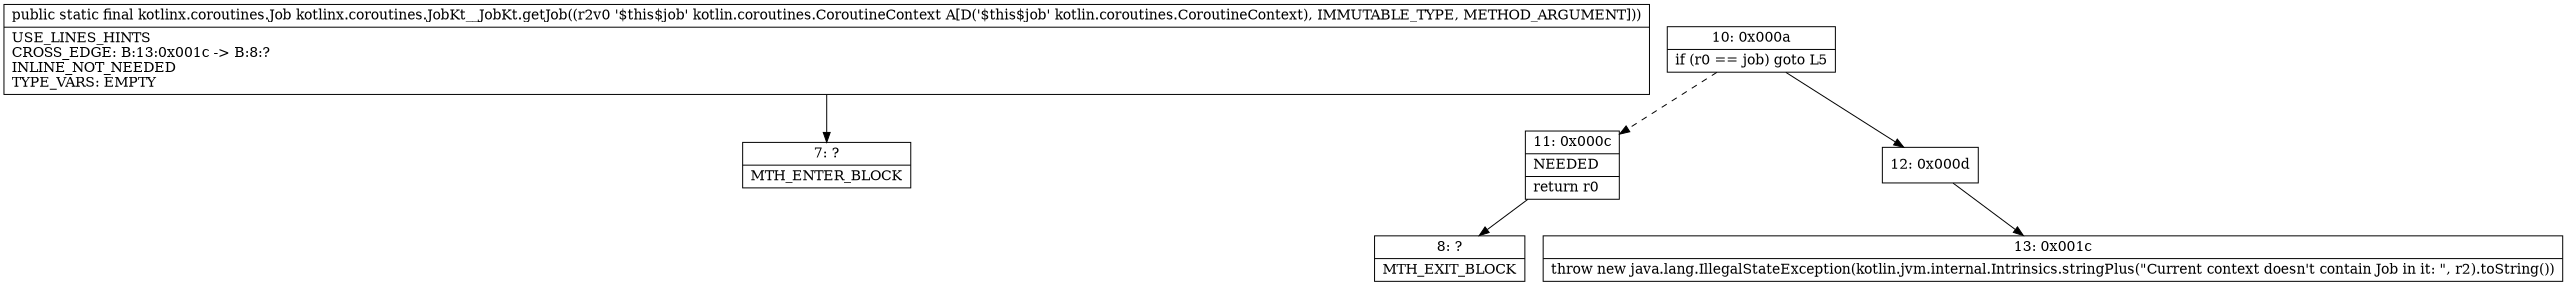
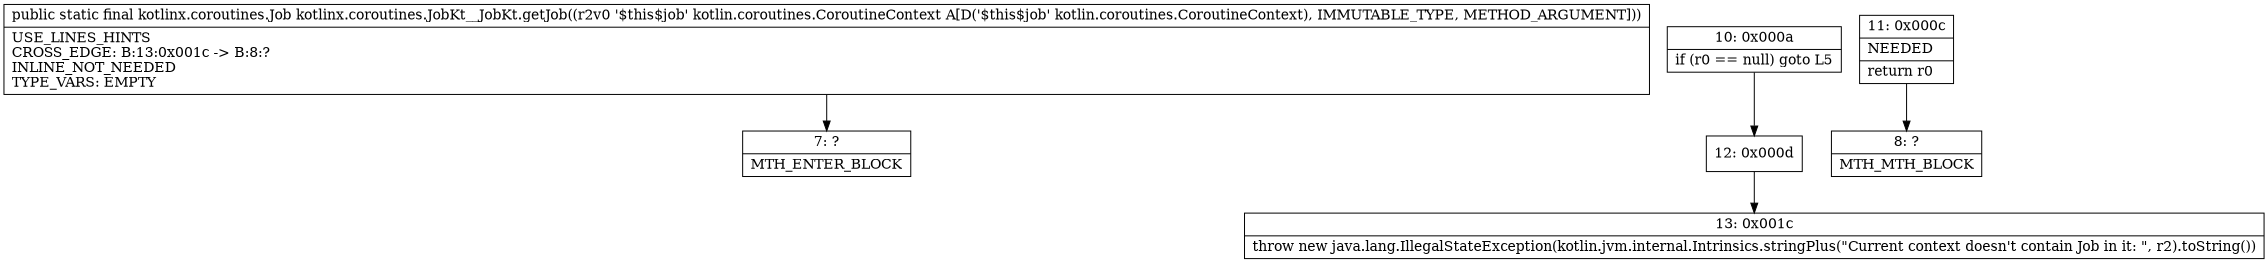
(1751, 60) -> (1754, 60)
(1672, 101) -> none
(1450, 269) -> (1907, 165)
